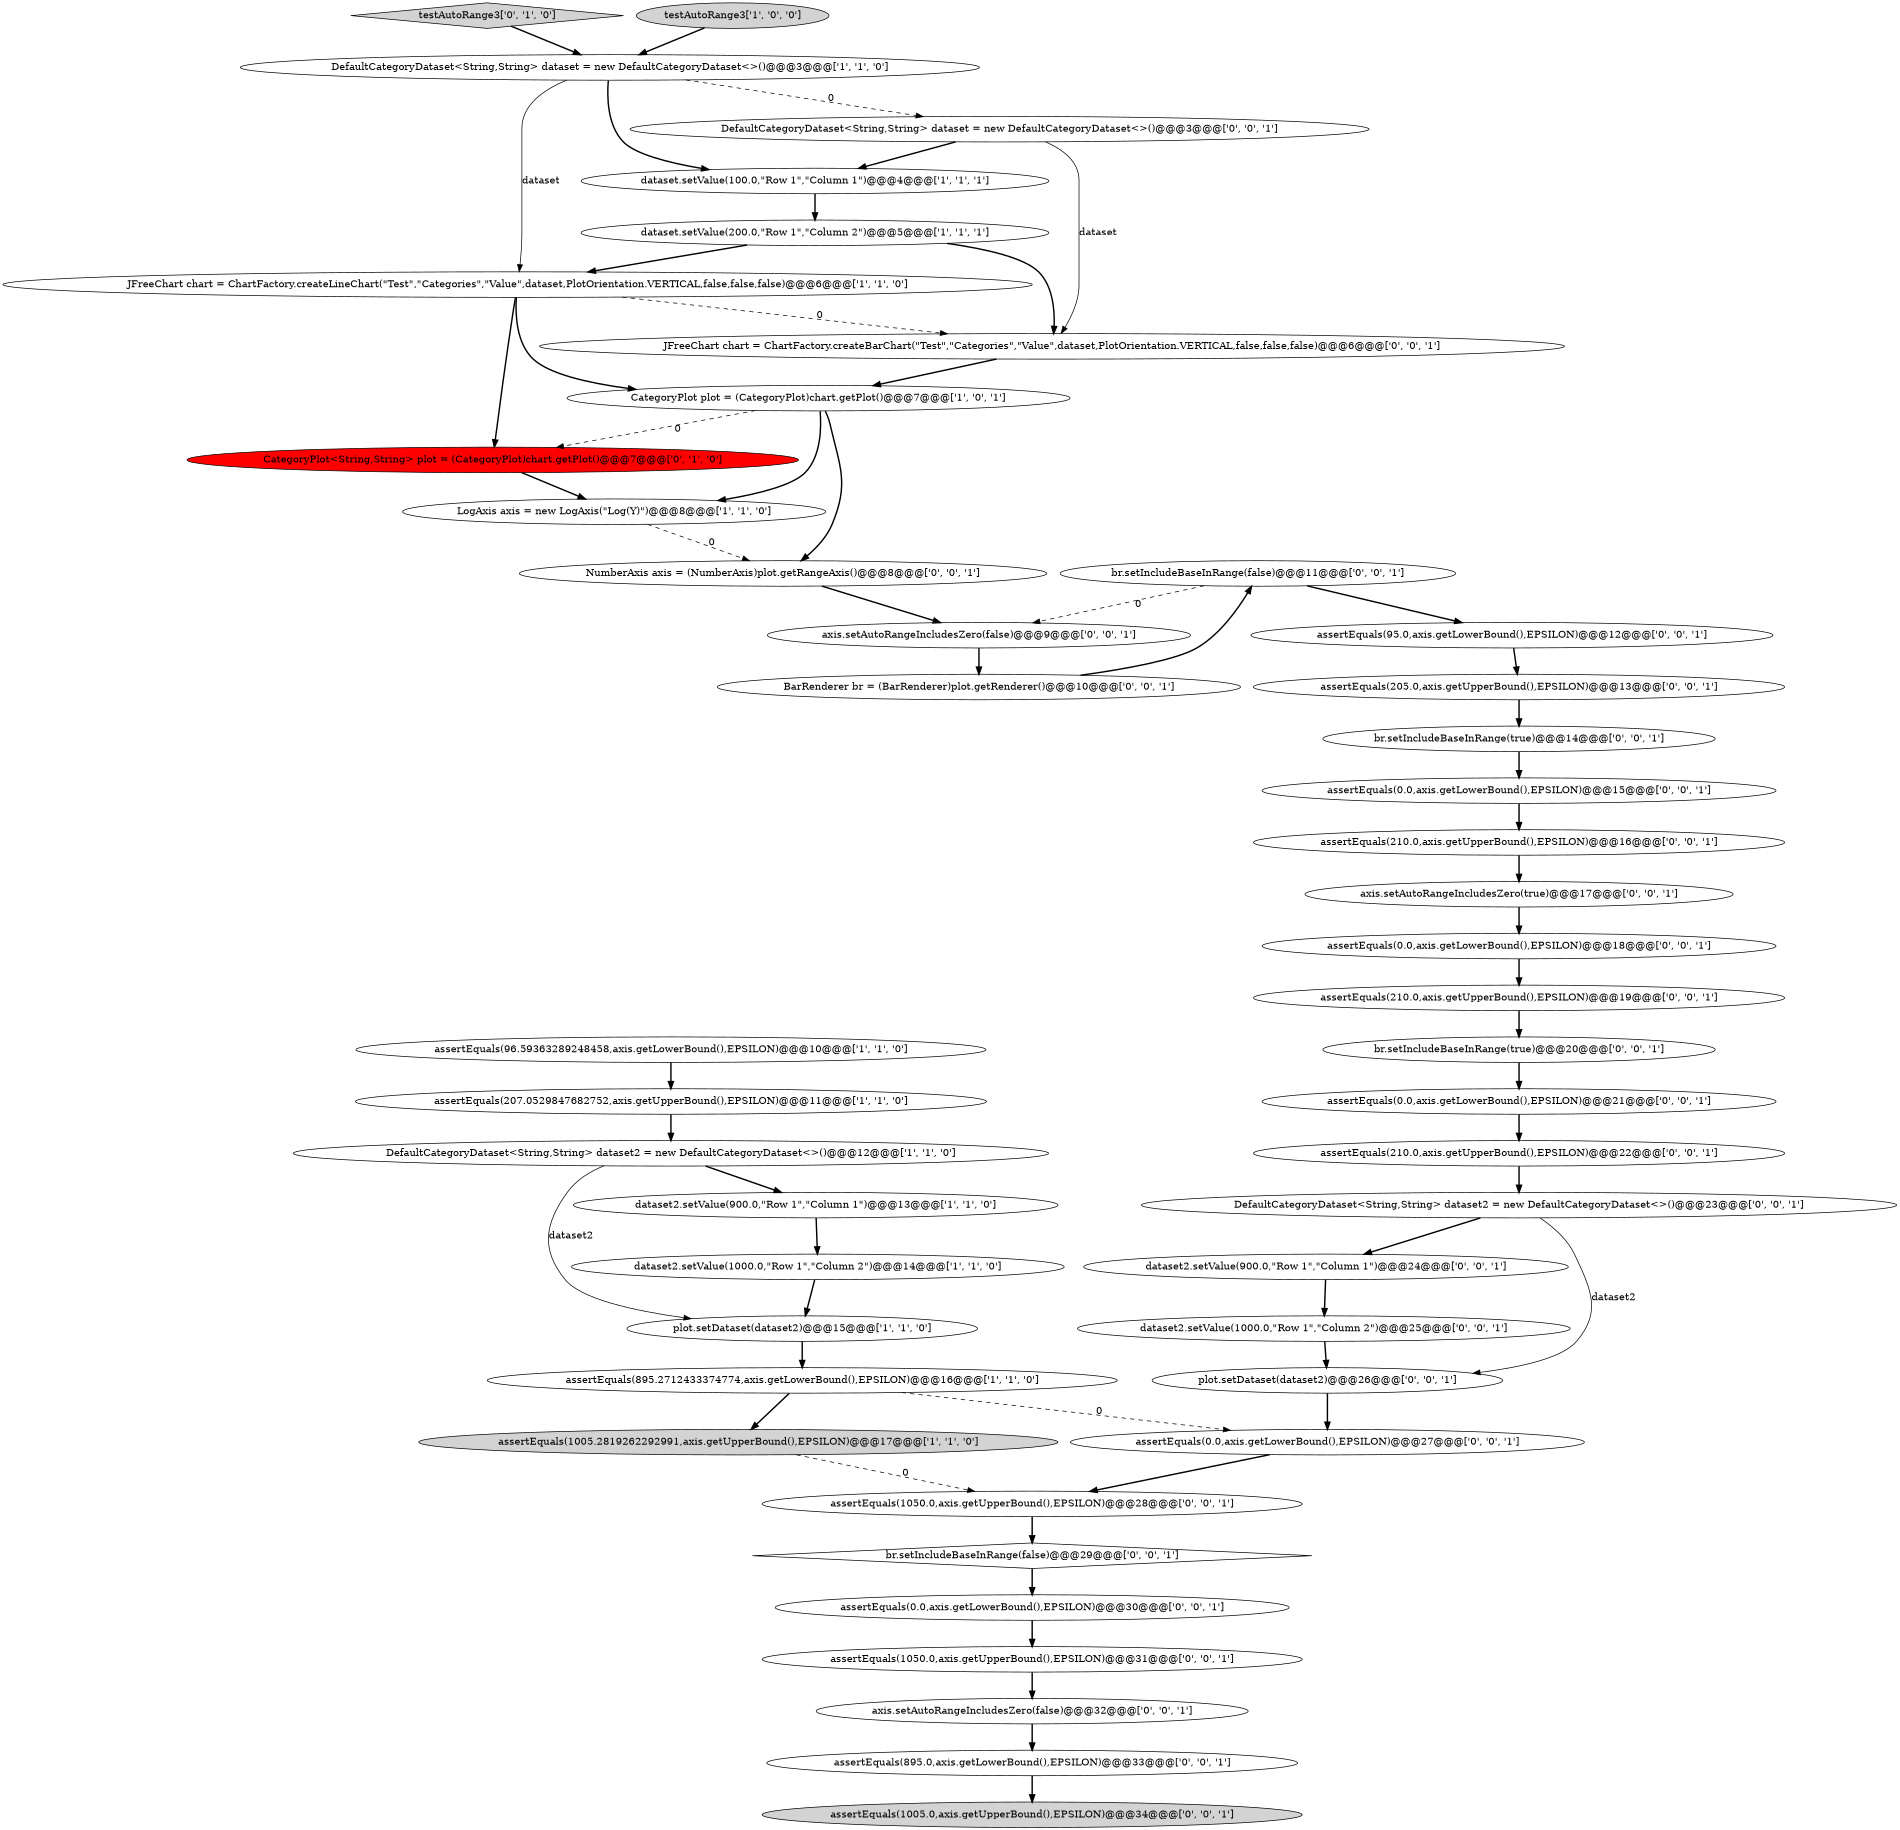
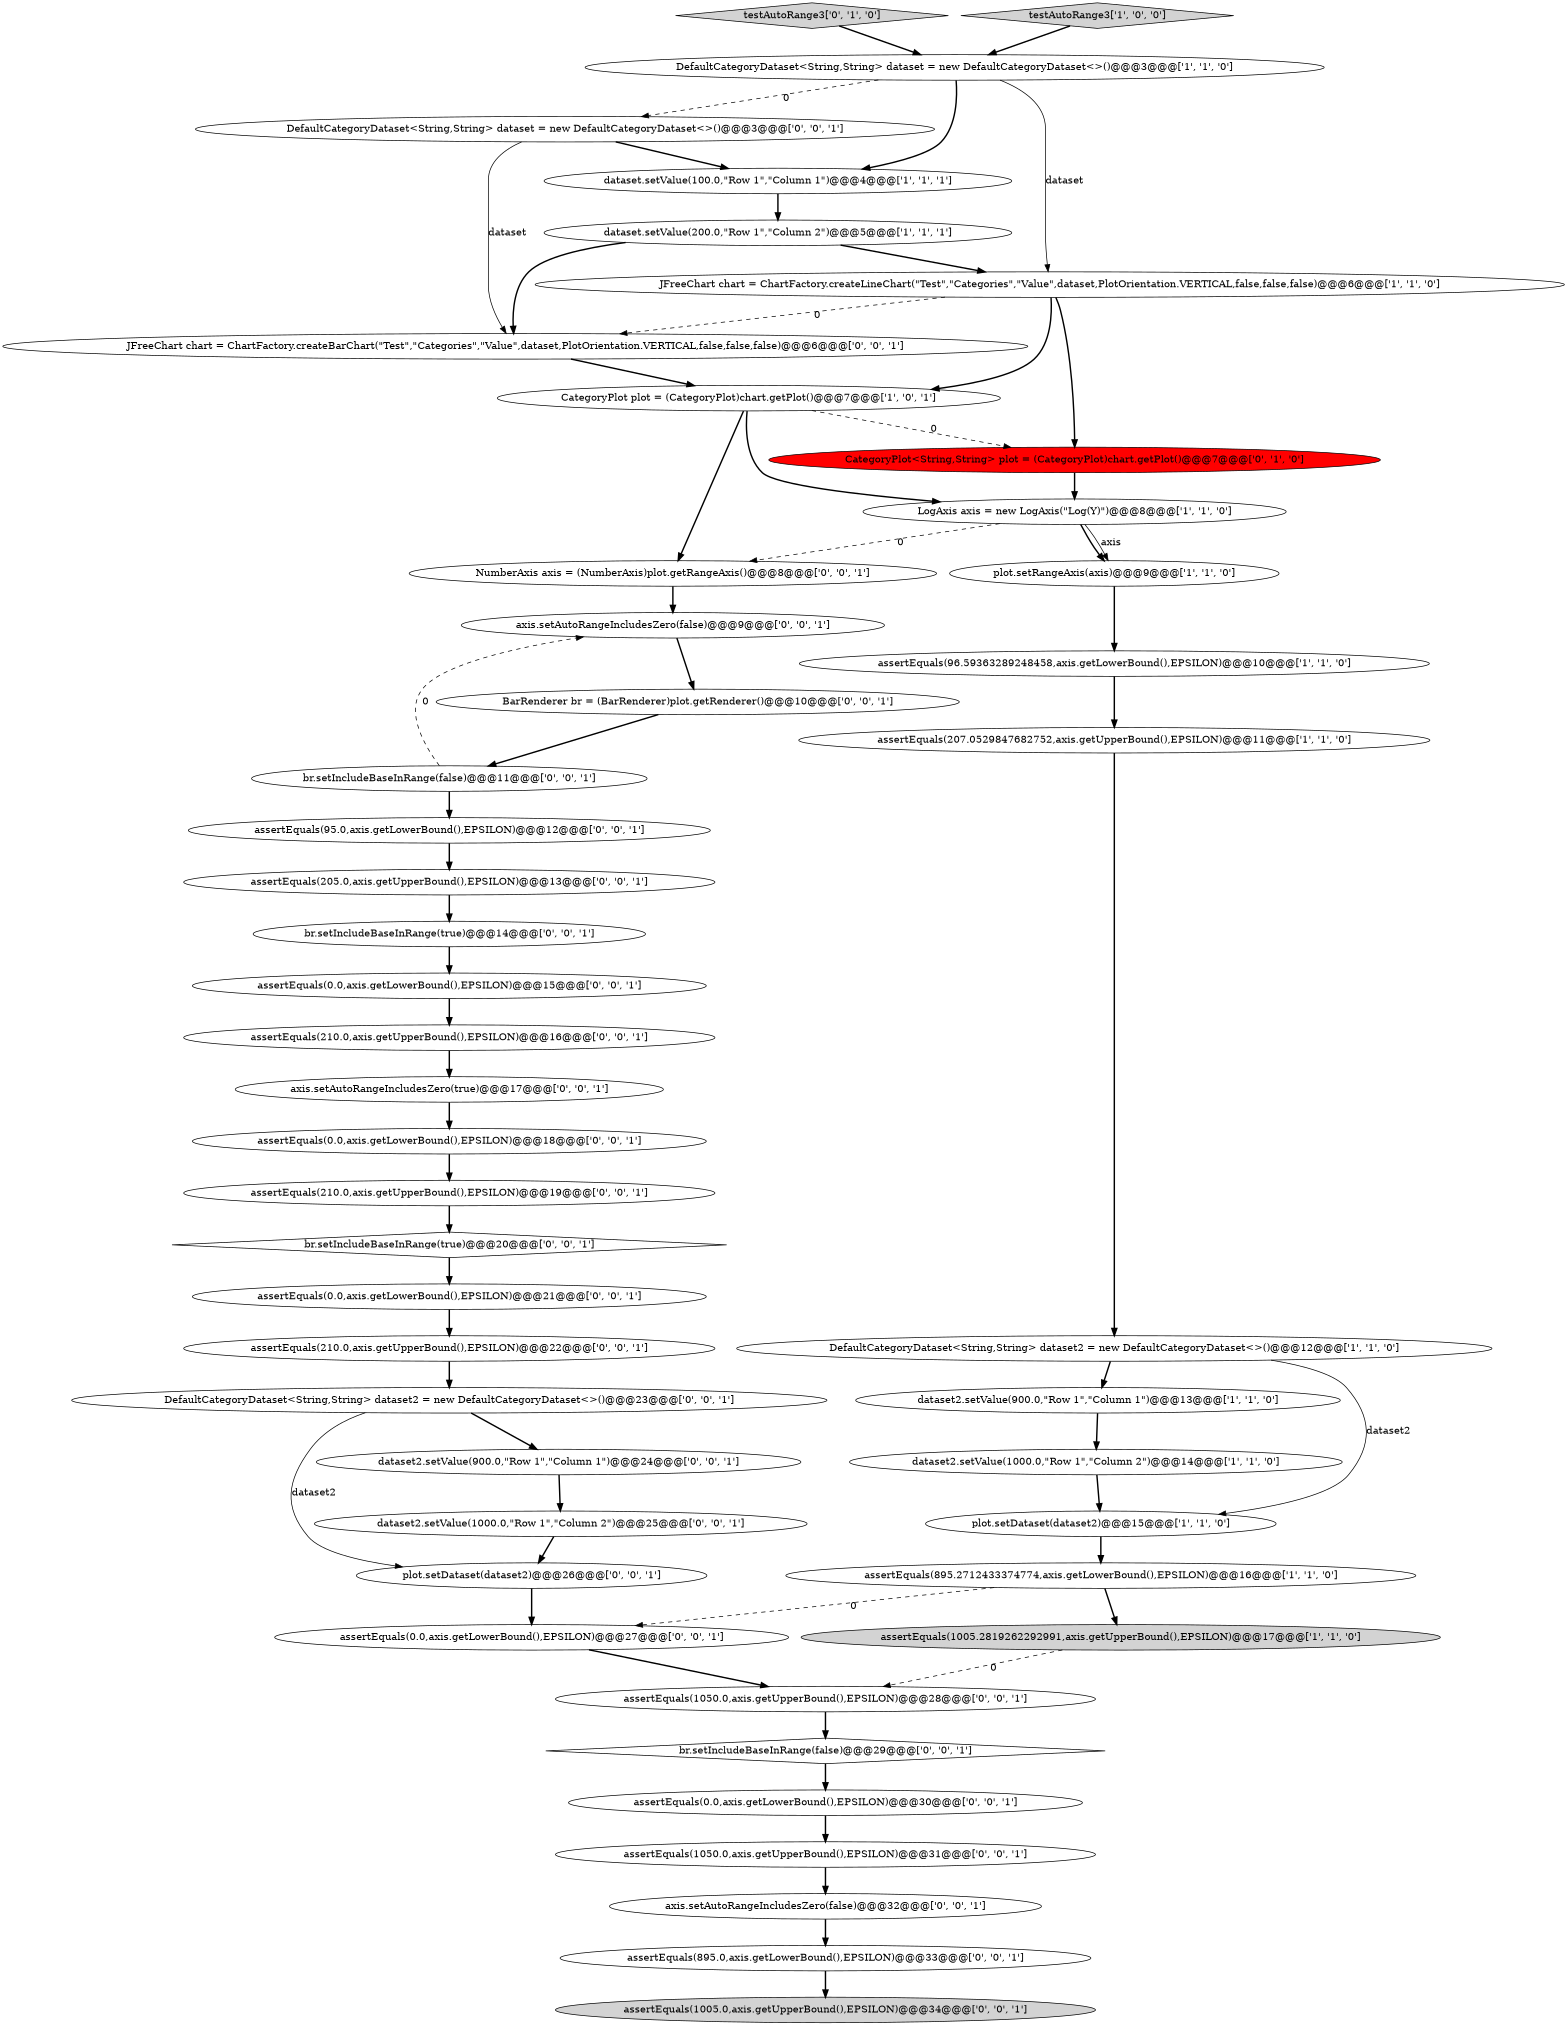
(733, 16) -> (1097, 16)
none -> (1114, 573)
(1519, 1050) -> (449, 1245)
